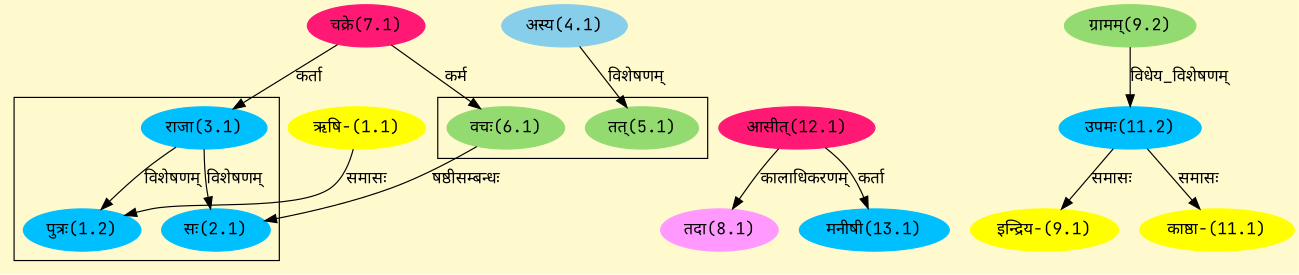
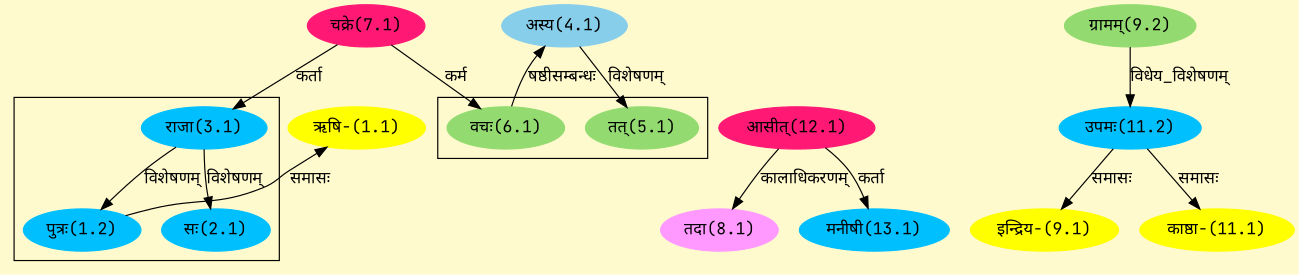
(380, 192) -> (522, 80)
(257, 204) -> (226, 199)
